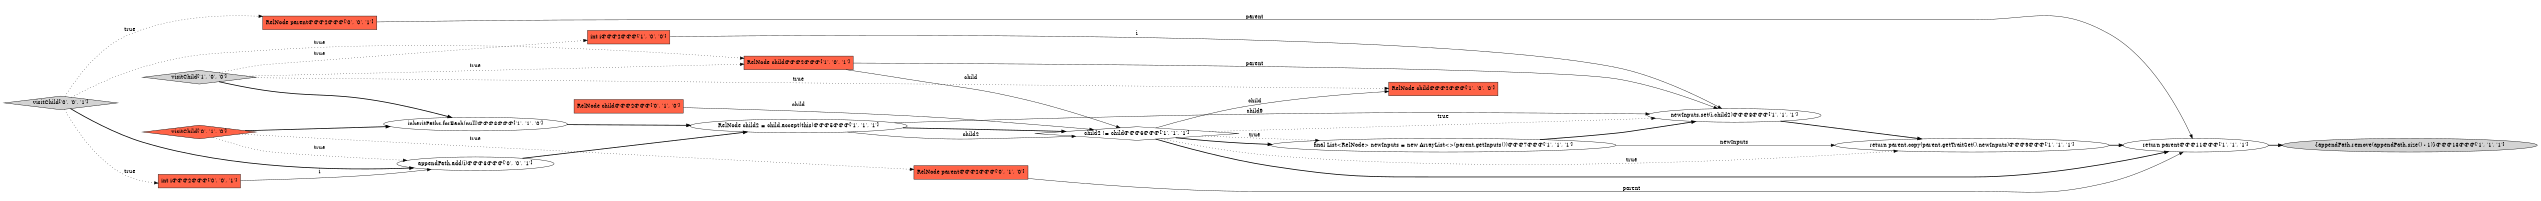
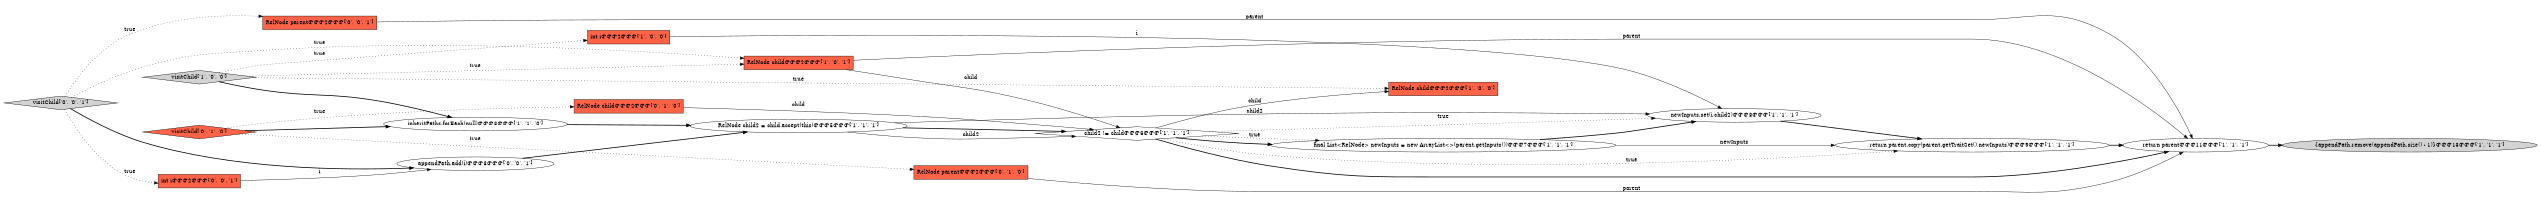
(1286, 67) -> (1531, 40)
(1255, 111) -> (1255, 111)
(307, 155) -> (397, 113)
